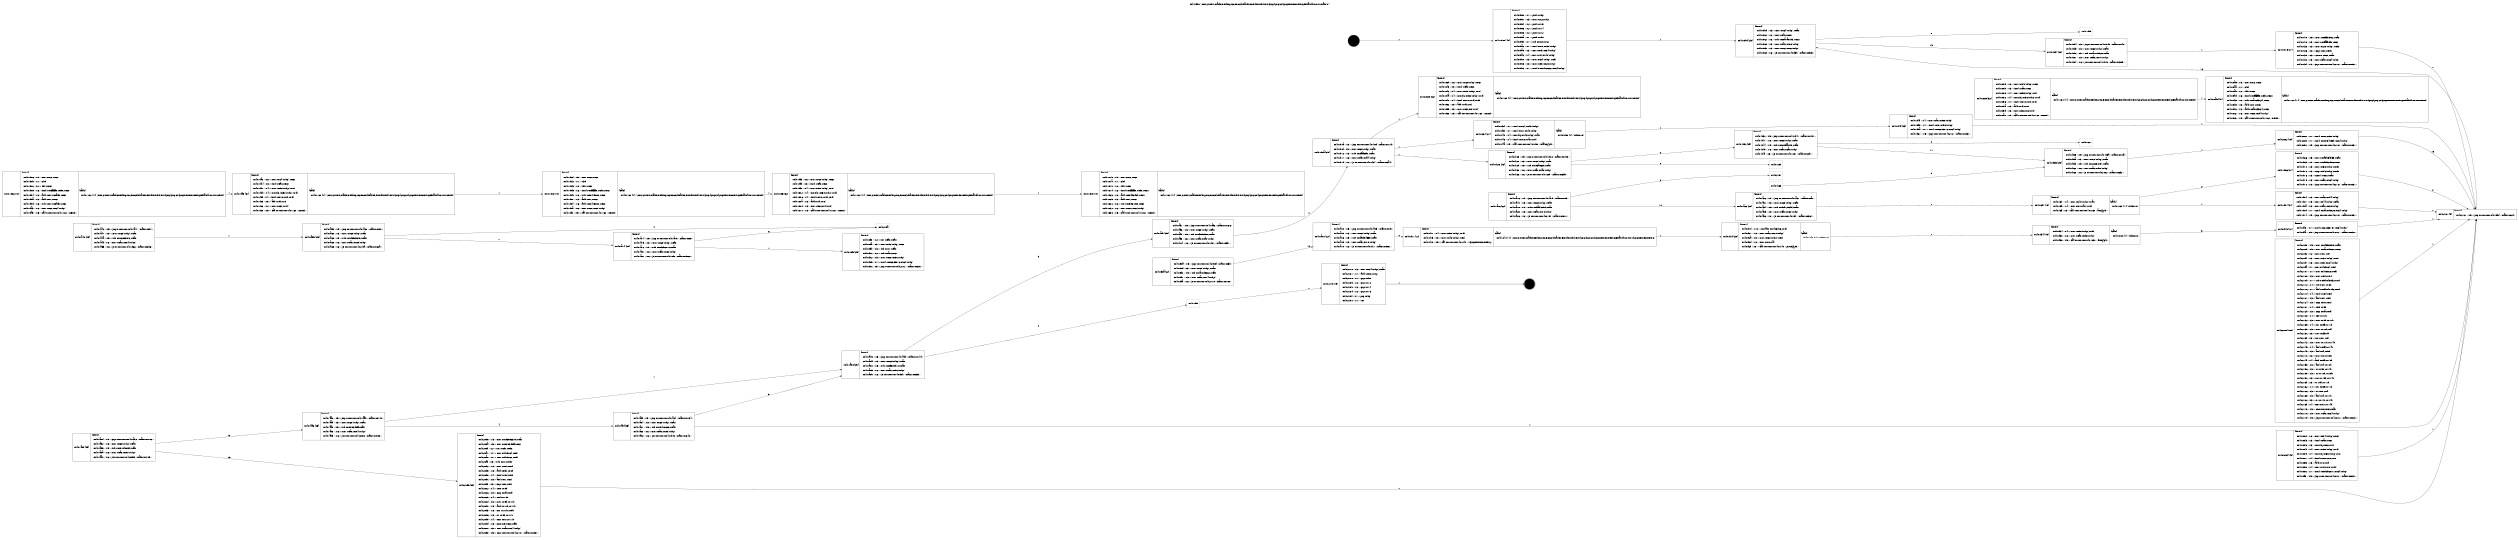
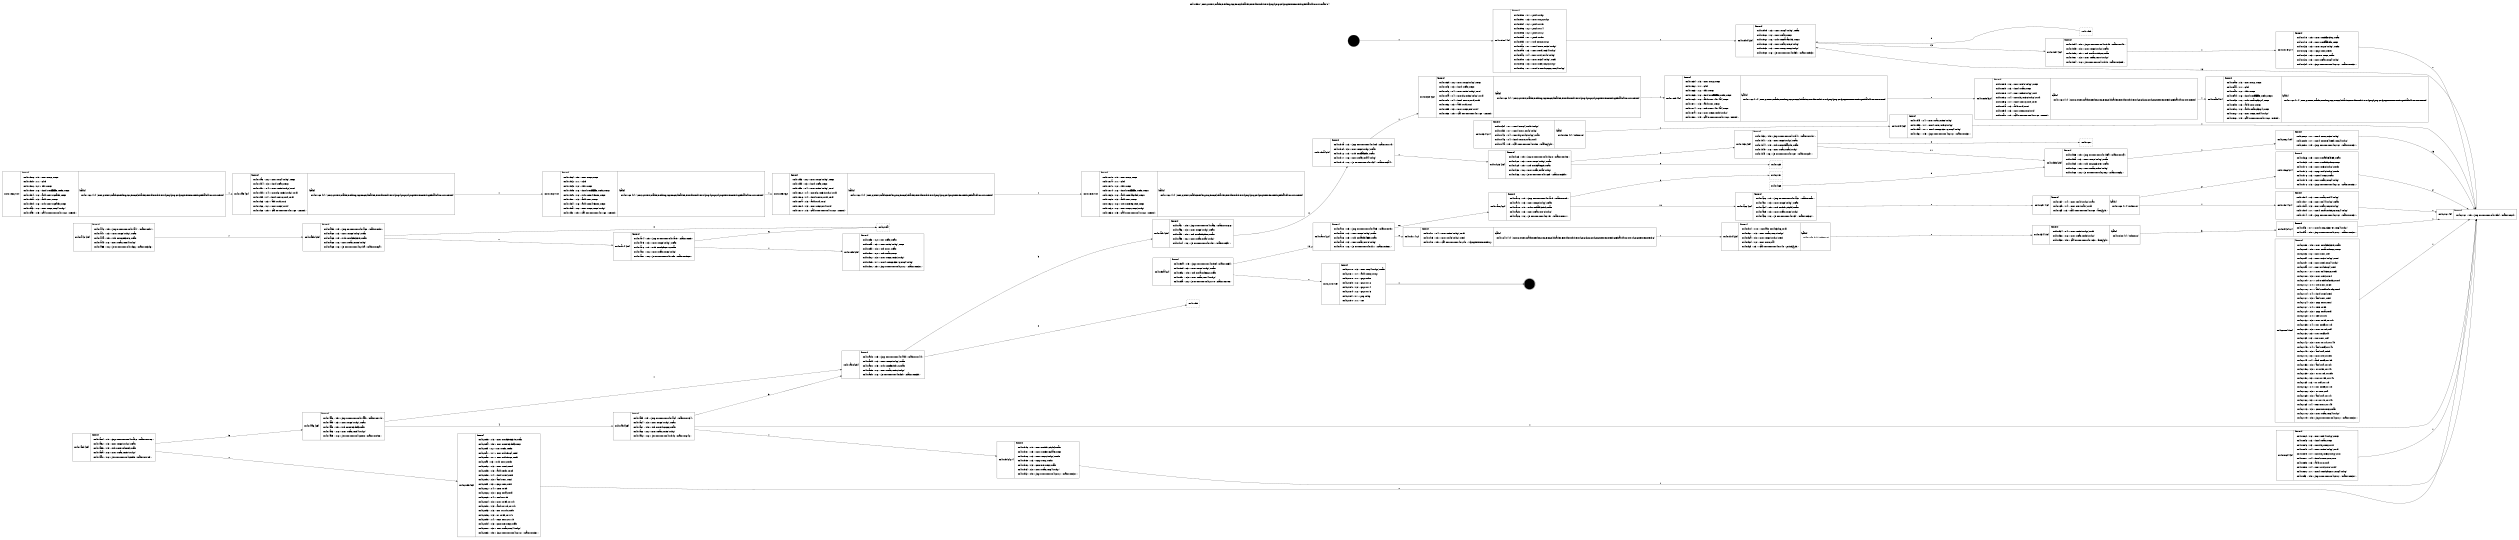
(1947, 35) -> (1950, 42)
none -> (1776, 98)
(1434, 144) -> none
none -> (1441, 220)
(1260, 296) -> (1277, 278)
(229, 457) -> (229, 457)
none -> (1038, 460)
